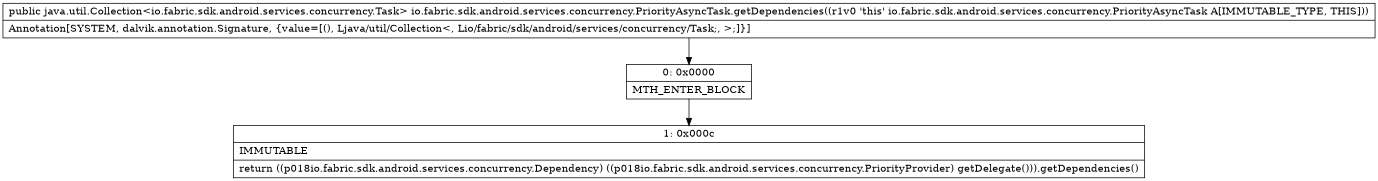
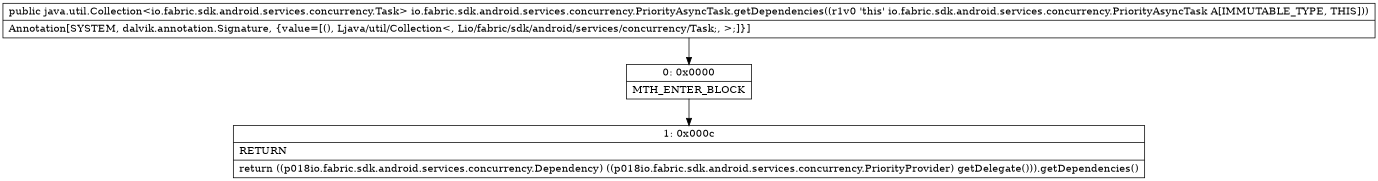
(274, 151) -> (263, 151)
